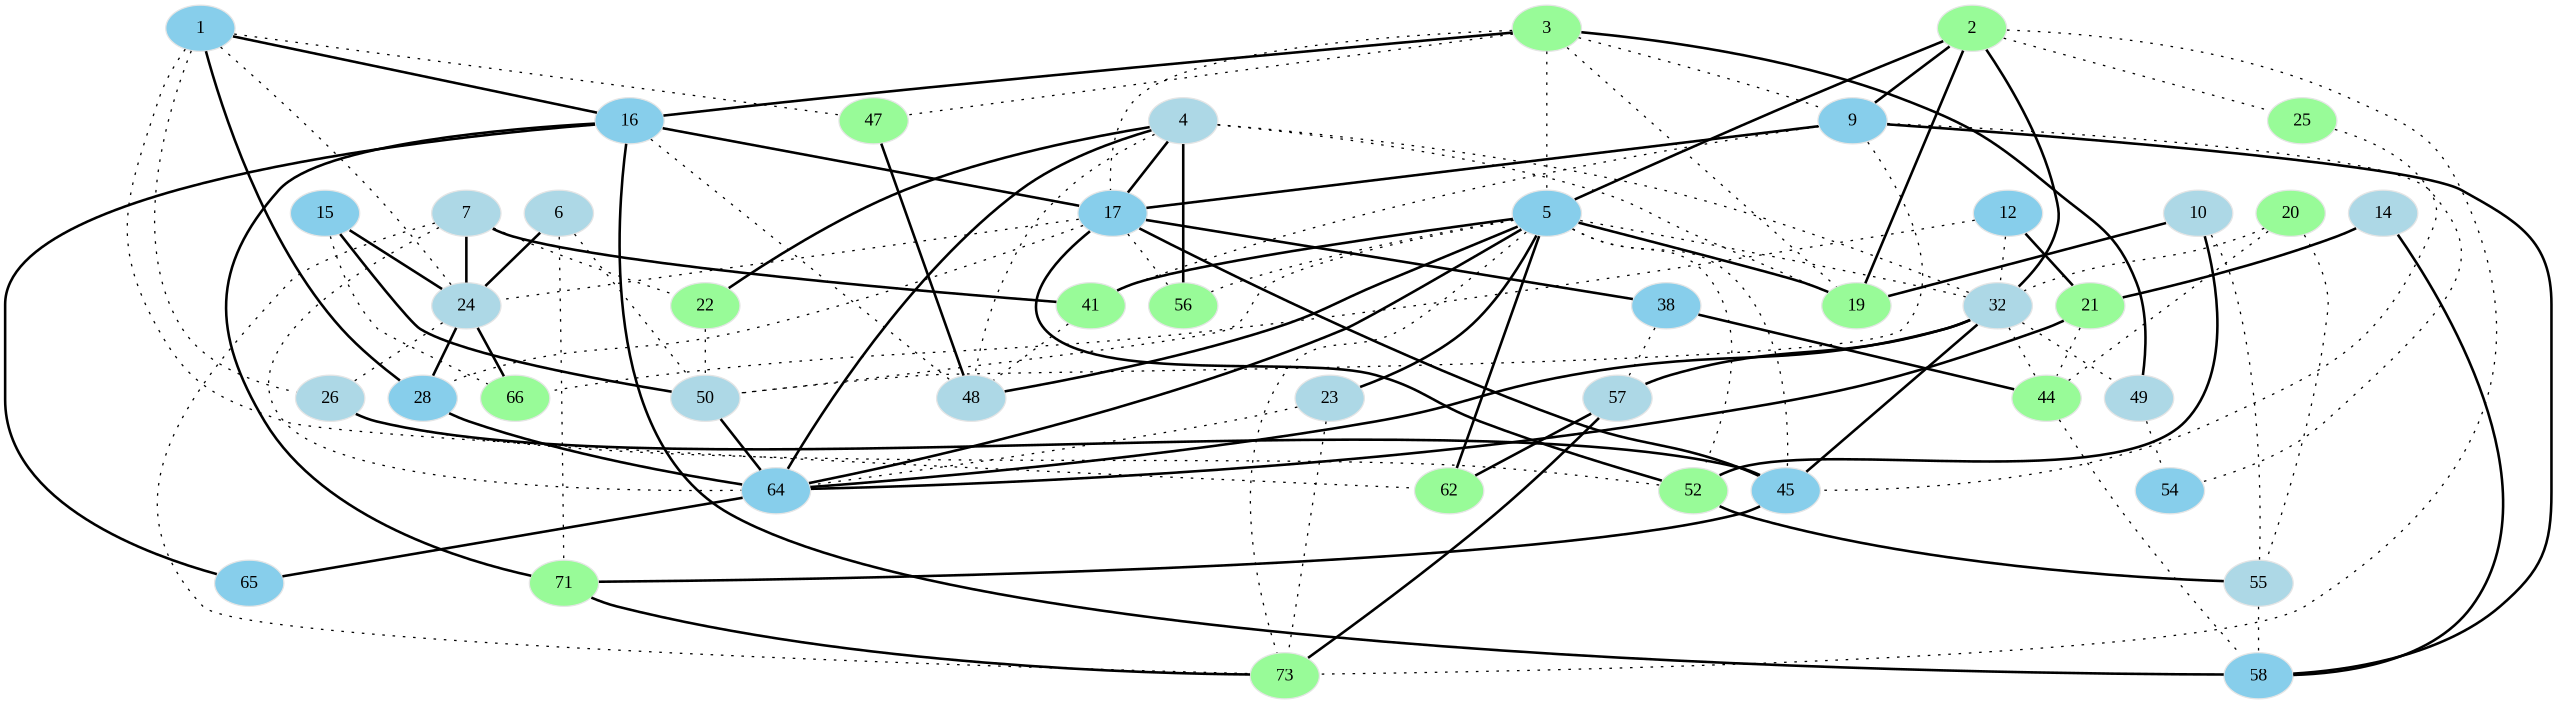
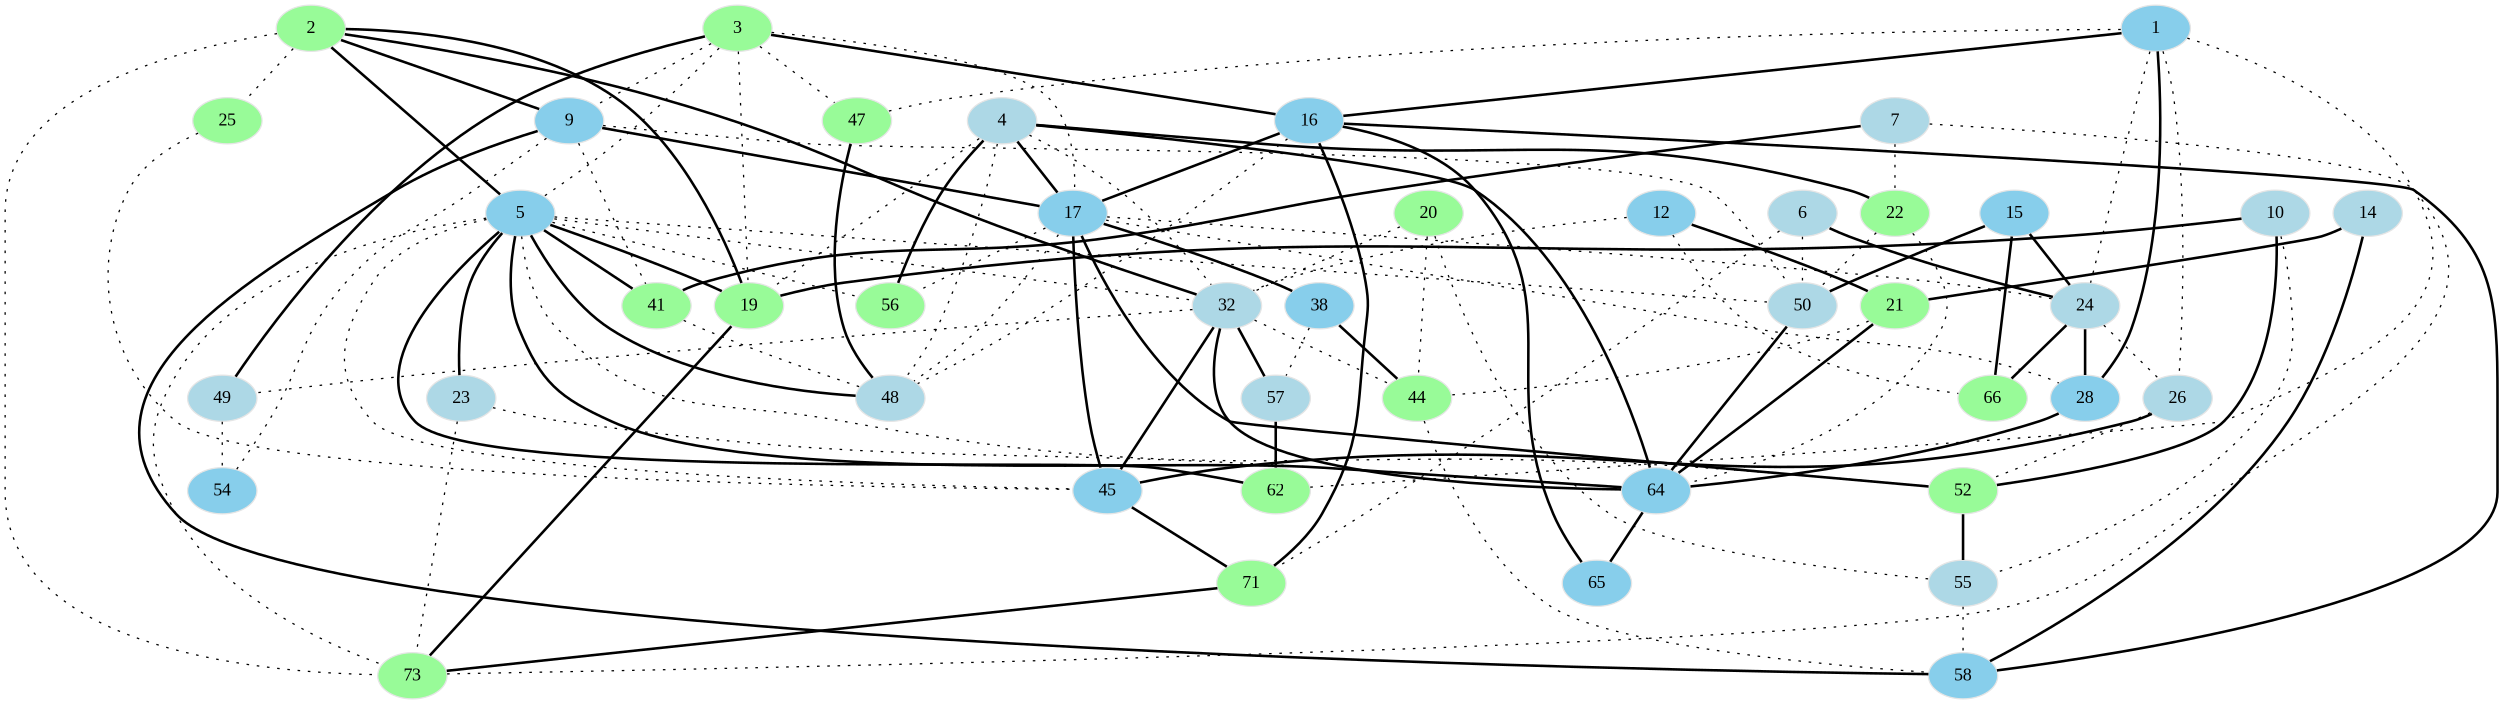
(466, 260) -> none
none -> (993, 315)
(386, 334) -> (2004, 306)
(368, 462) -> (1875, 401)
(1466, 538) -> (581, 491)
